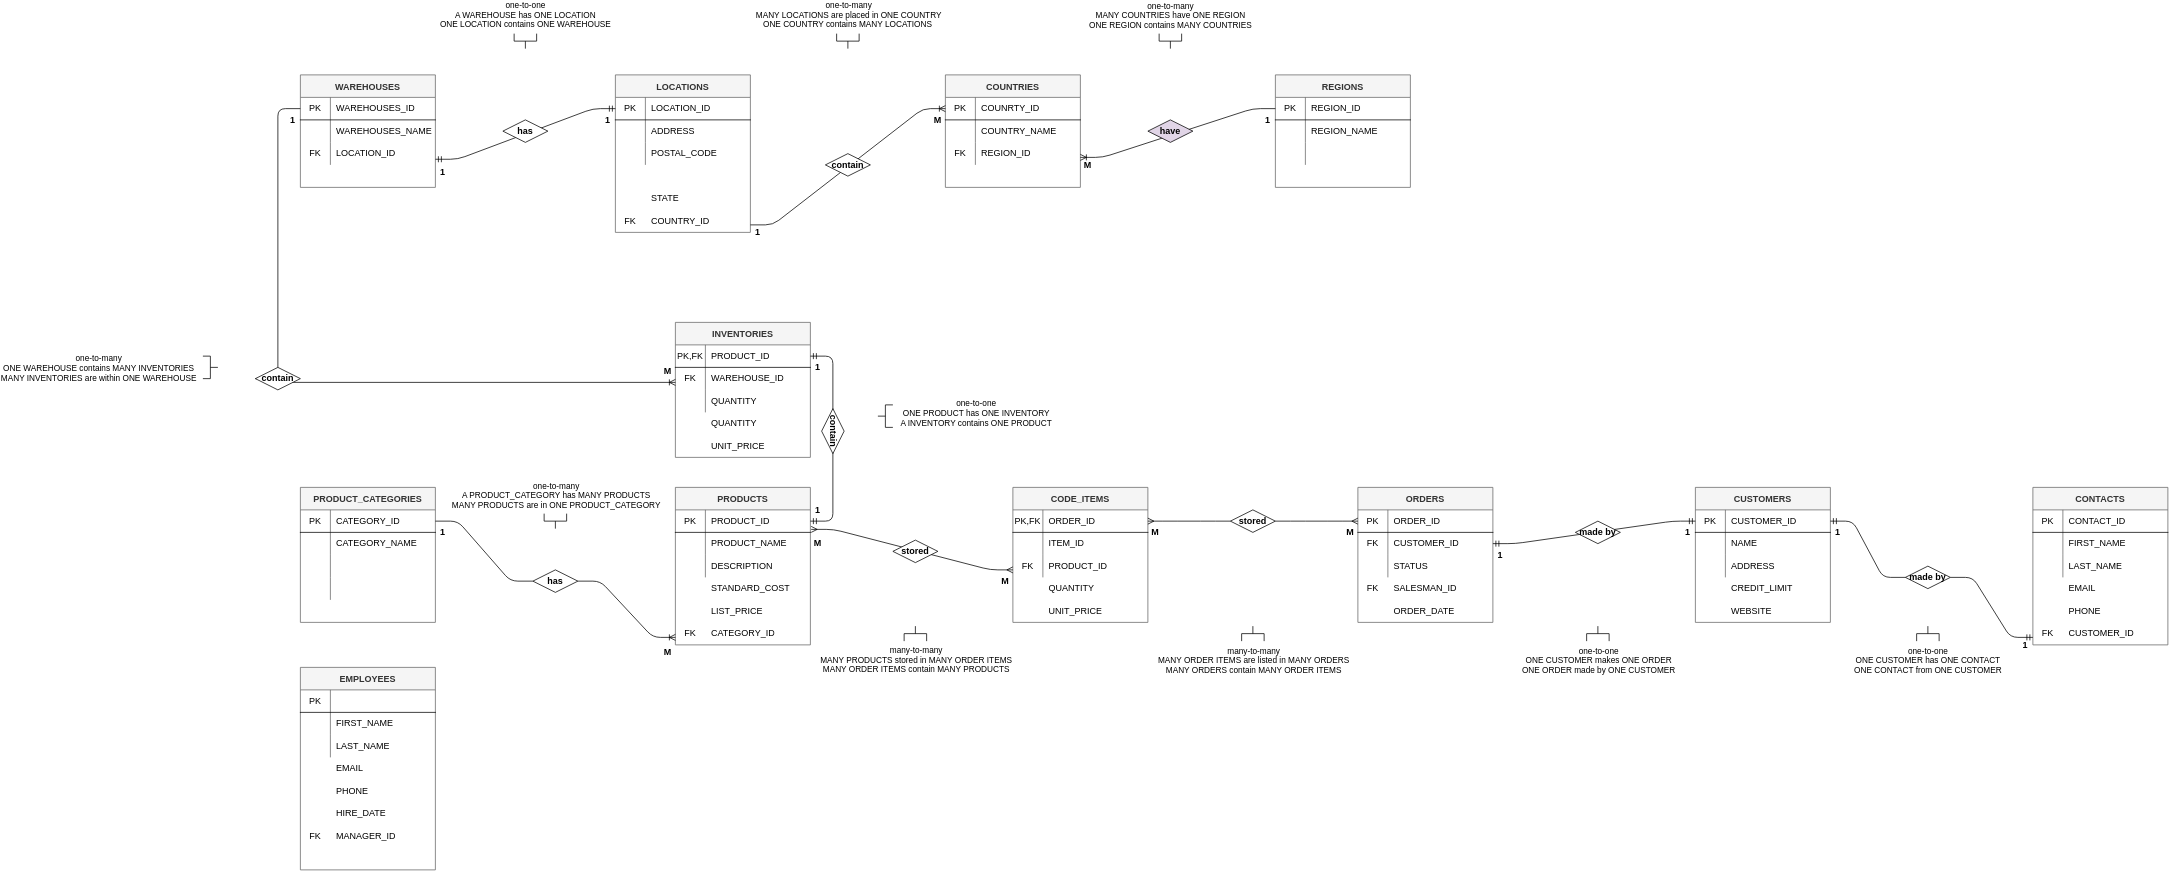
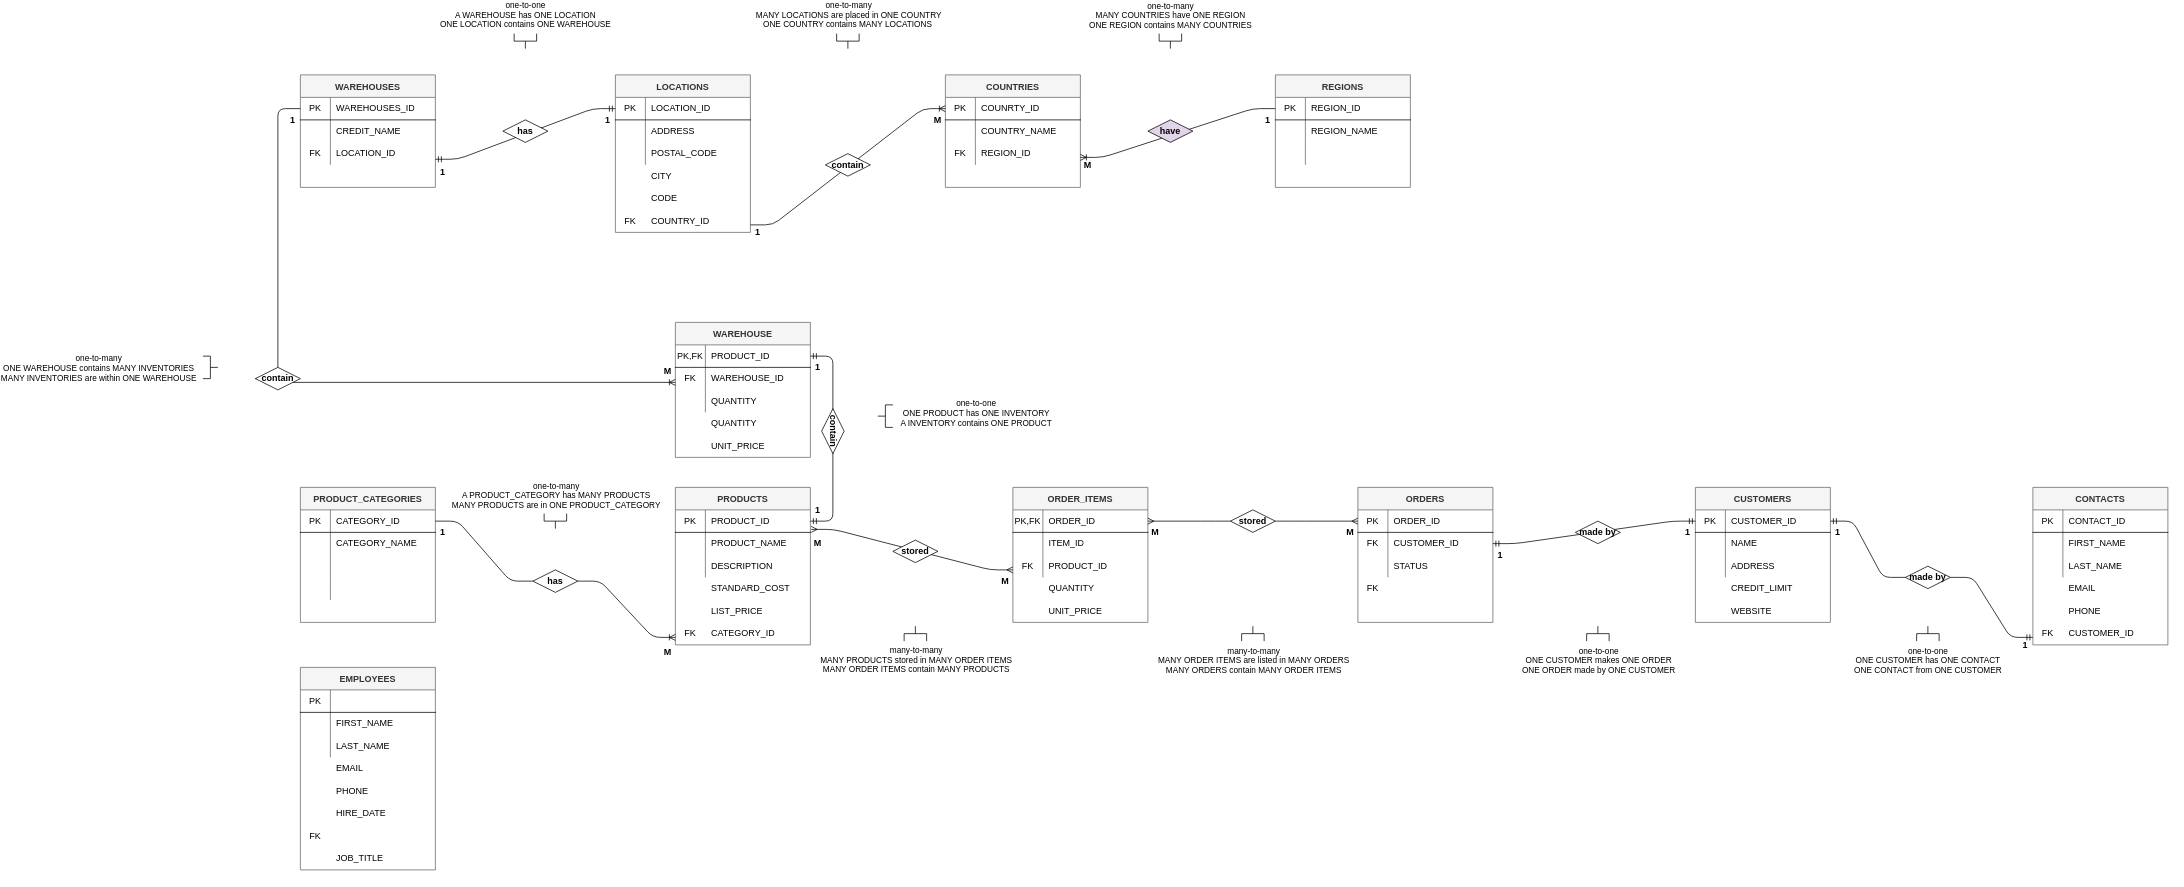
(374, 131) -> (364, 131)
none -> (698, 176)
(664, 198) -> (661, 198)
(743, 334) -> (743, 334)
(1080, 499) -> (1080, 499)
(1440, 588) -> none
(1440, 611) -> none
(383, 836) -> none
none -> (383, 858)
